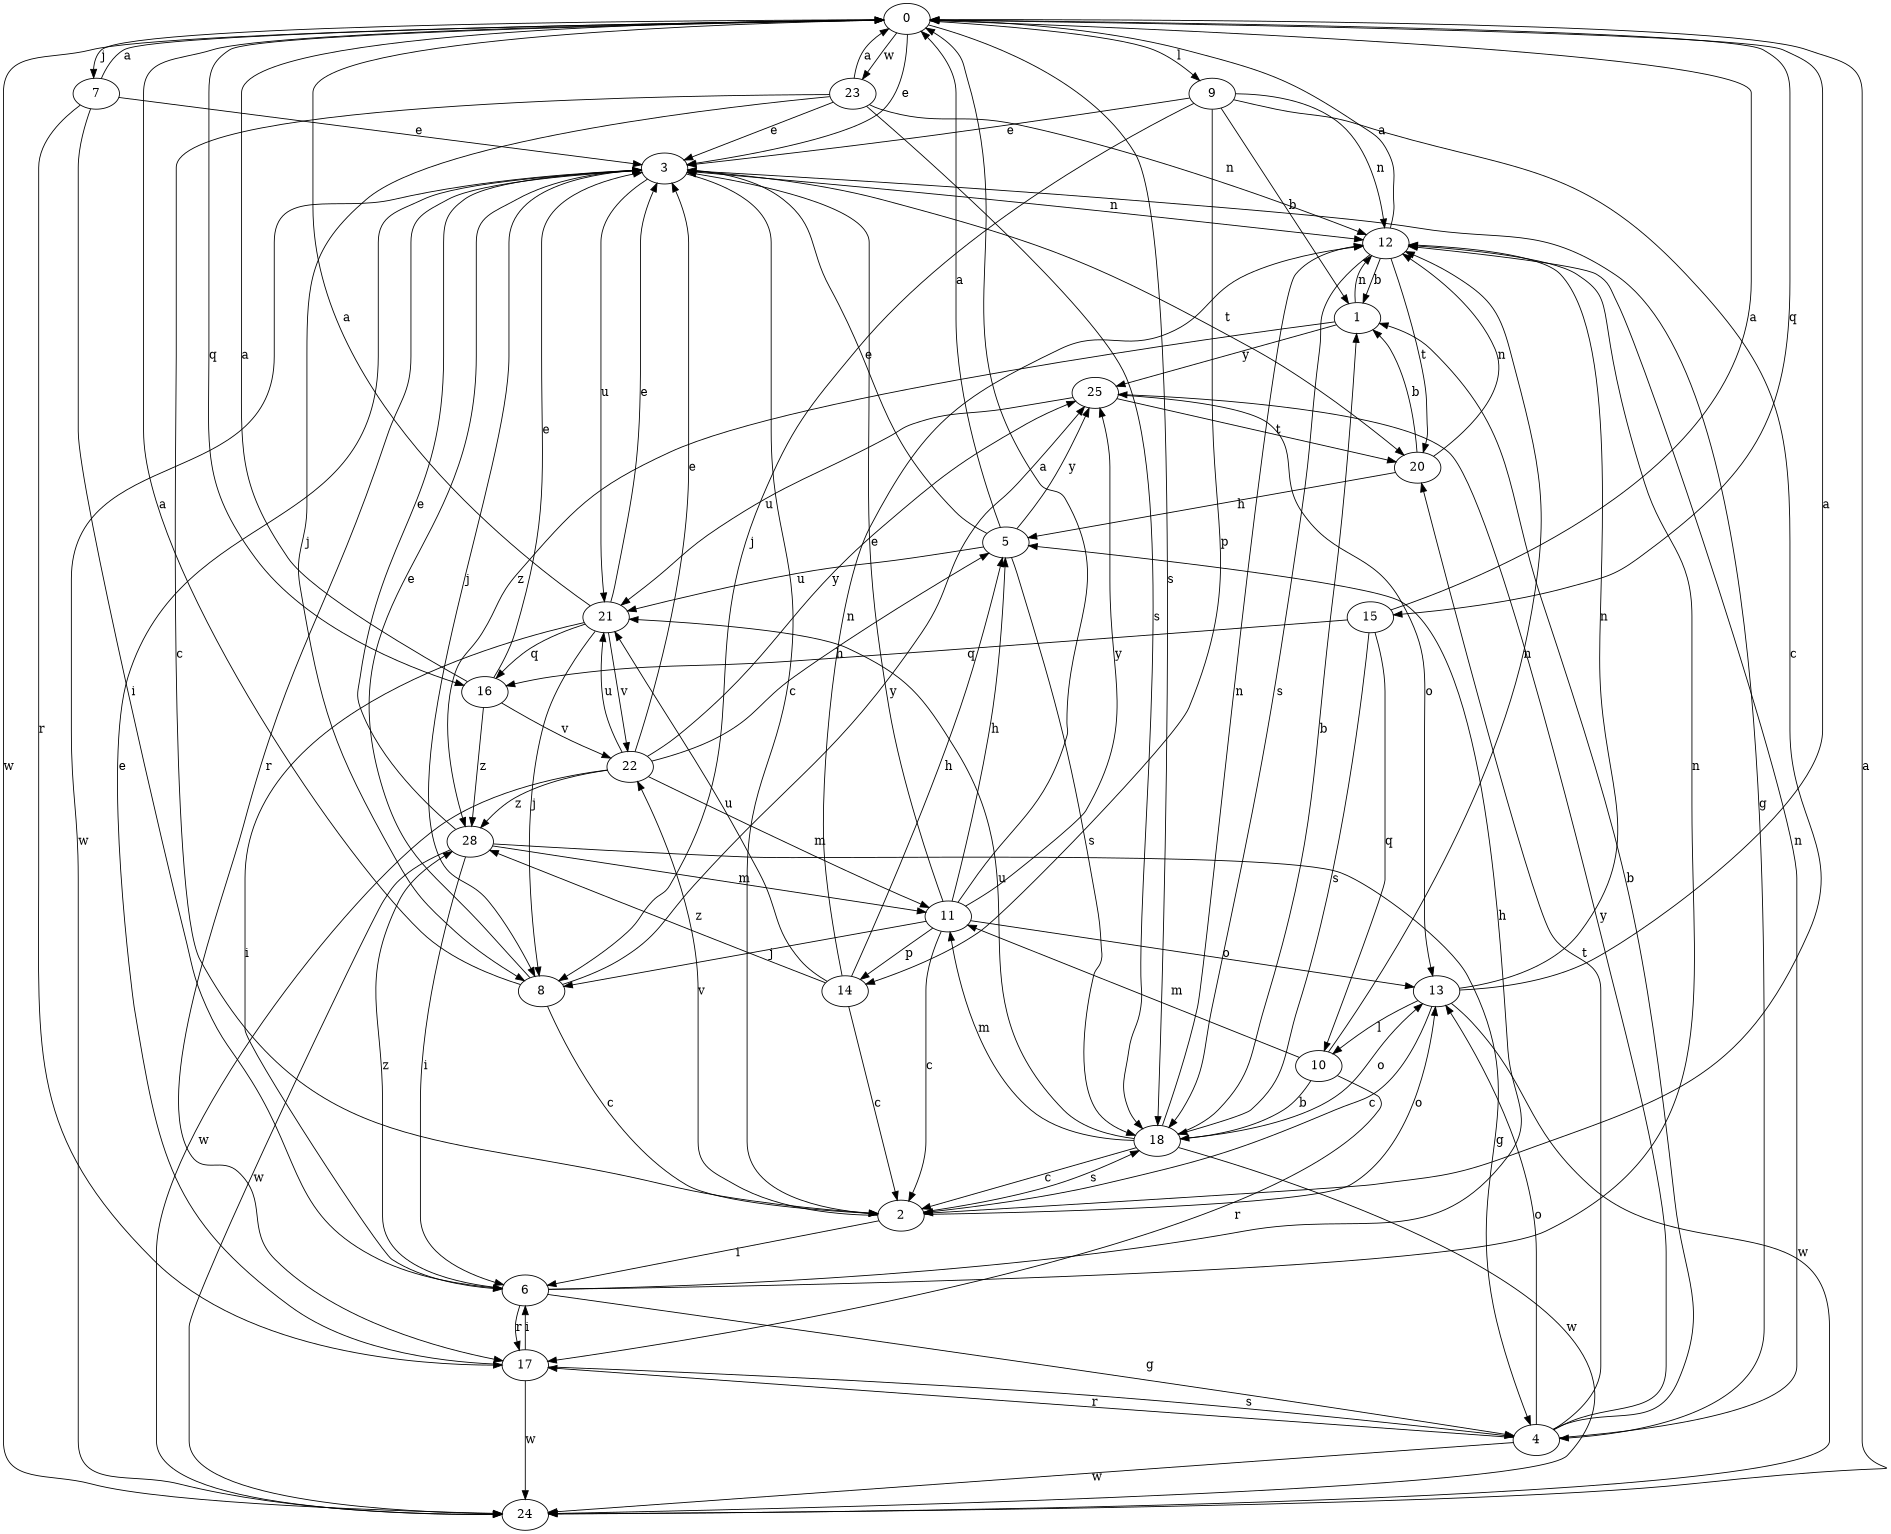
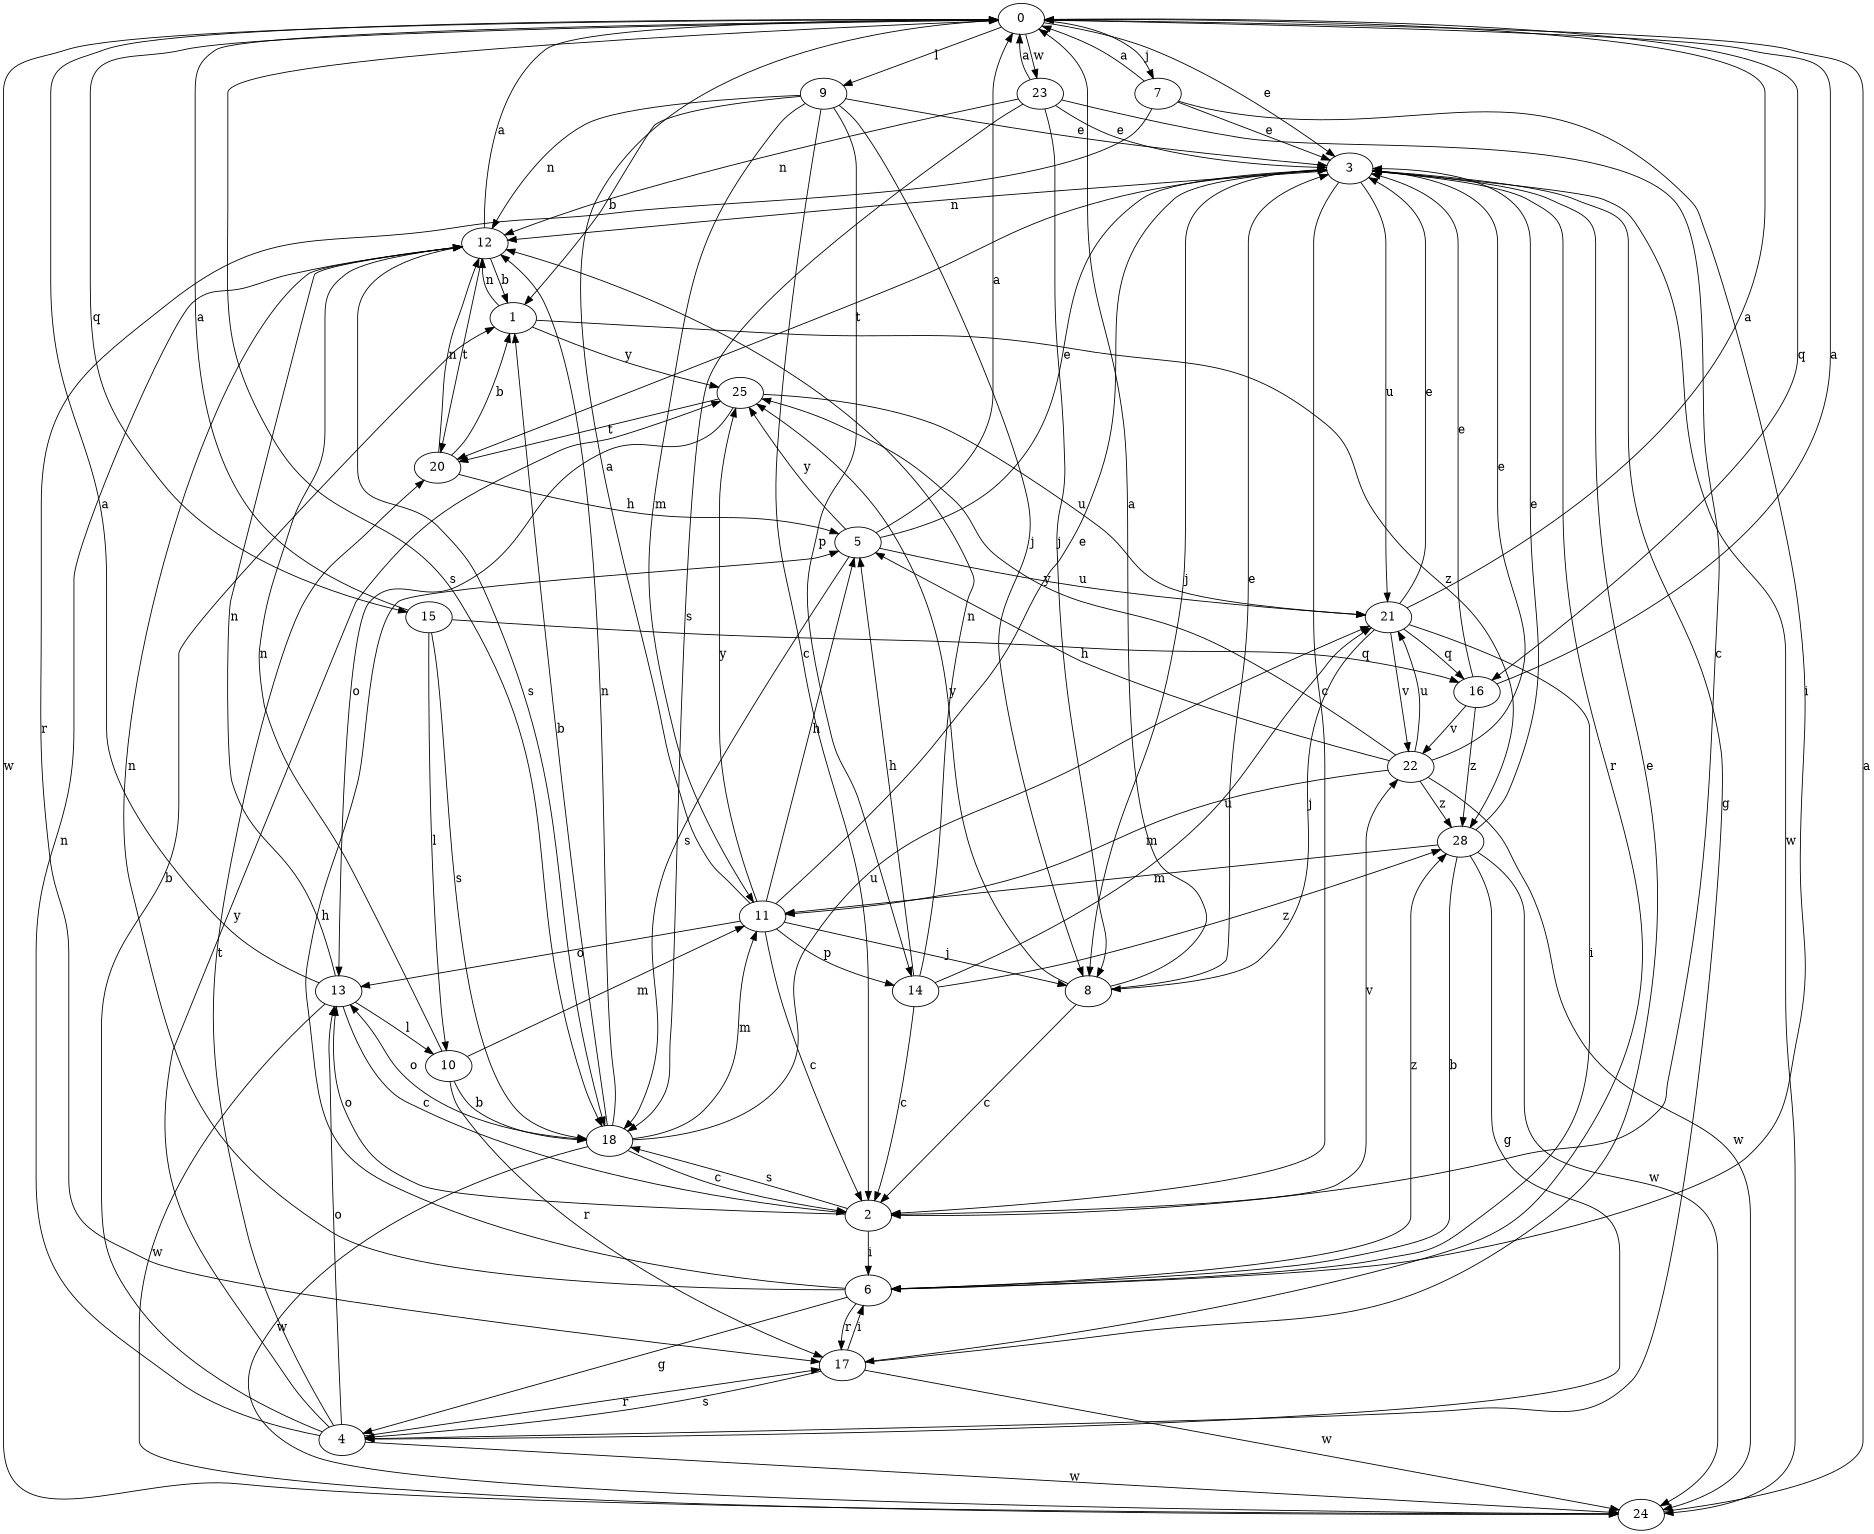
none -> (656, 489)
(1389, 842) -> (435, 842)
(426, 1066) -> (1454, 1066)
